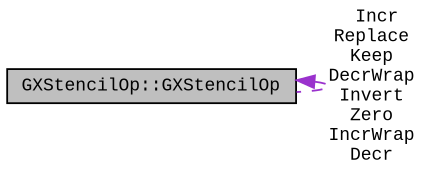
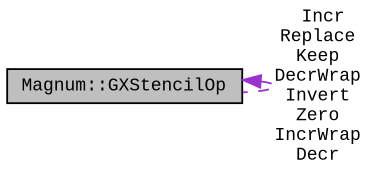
(152, 86) -> (125, 86)
